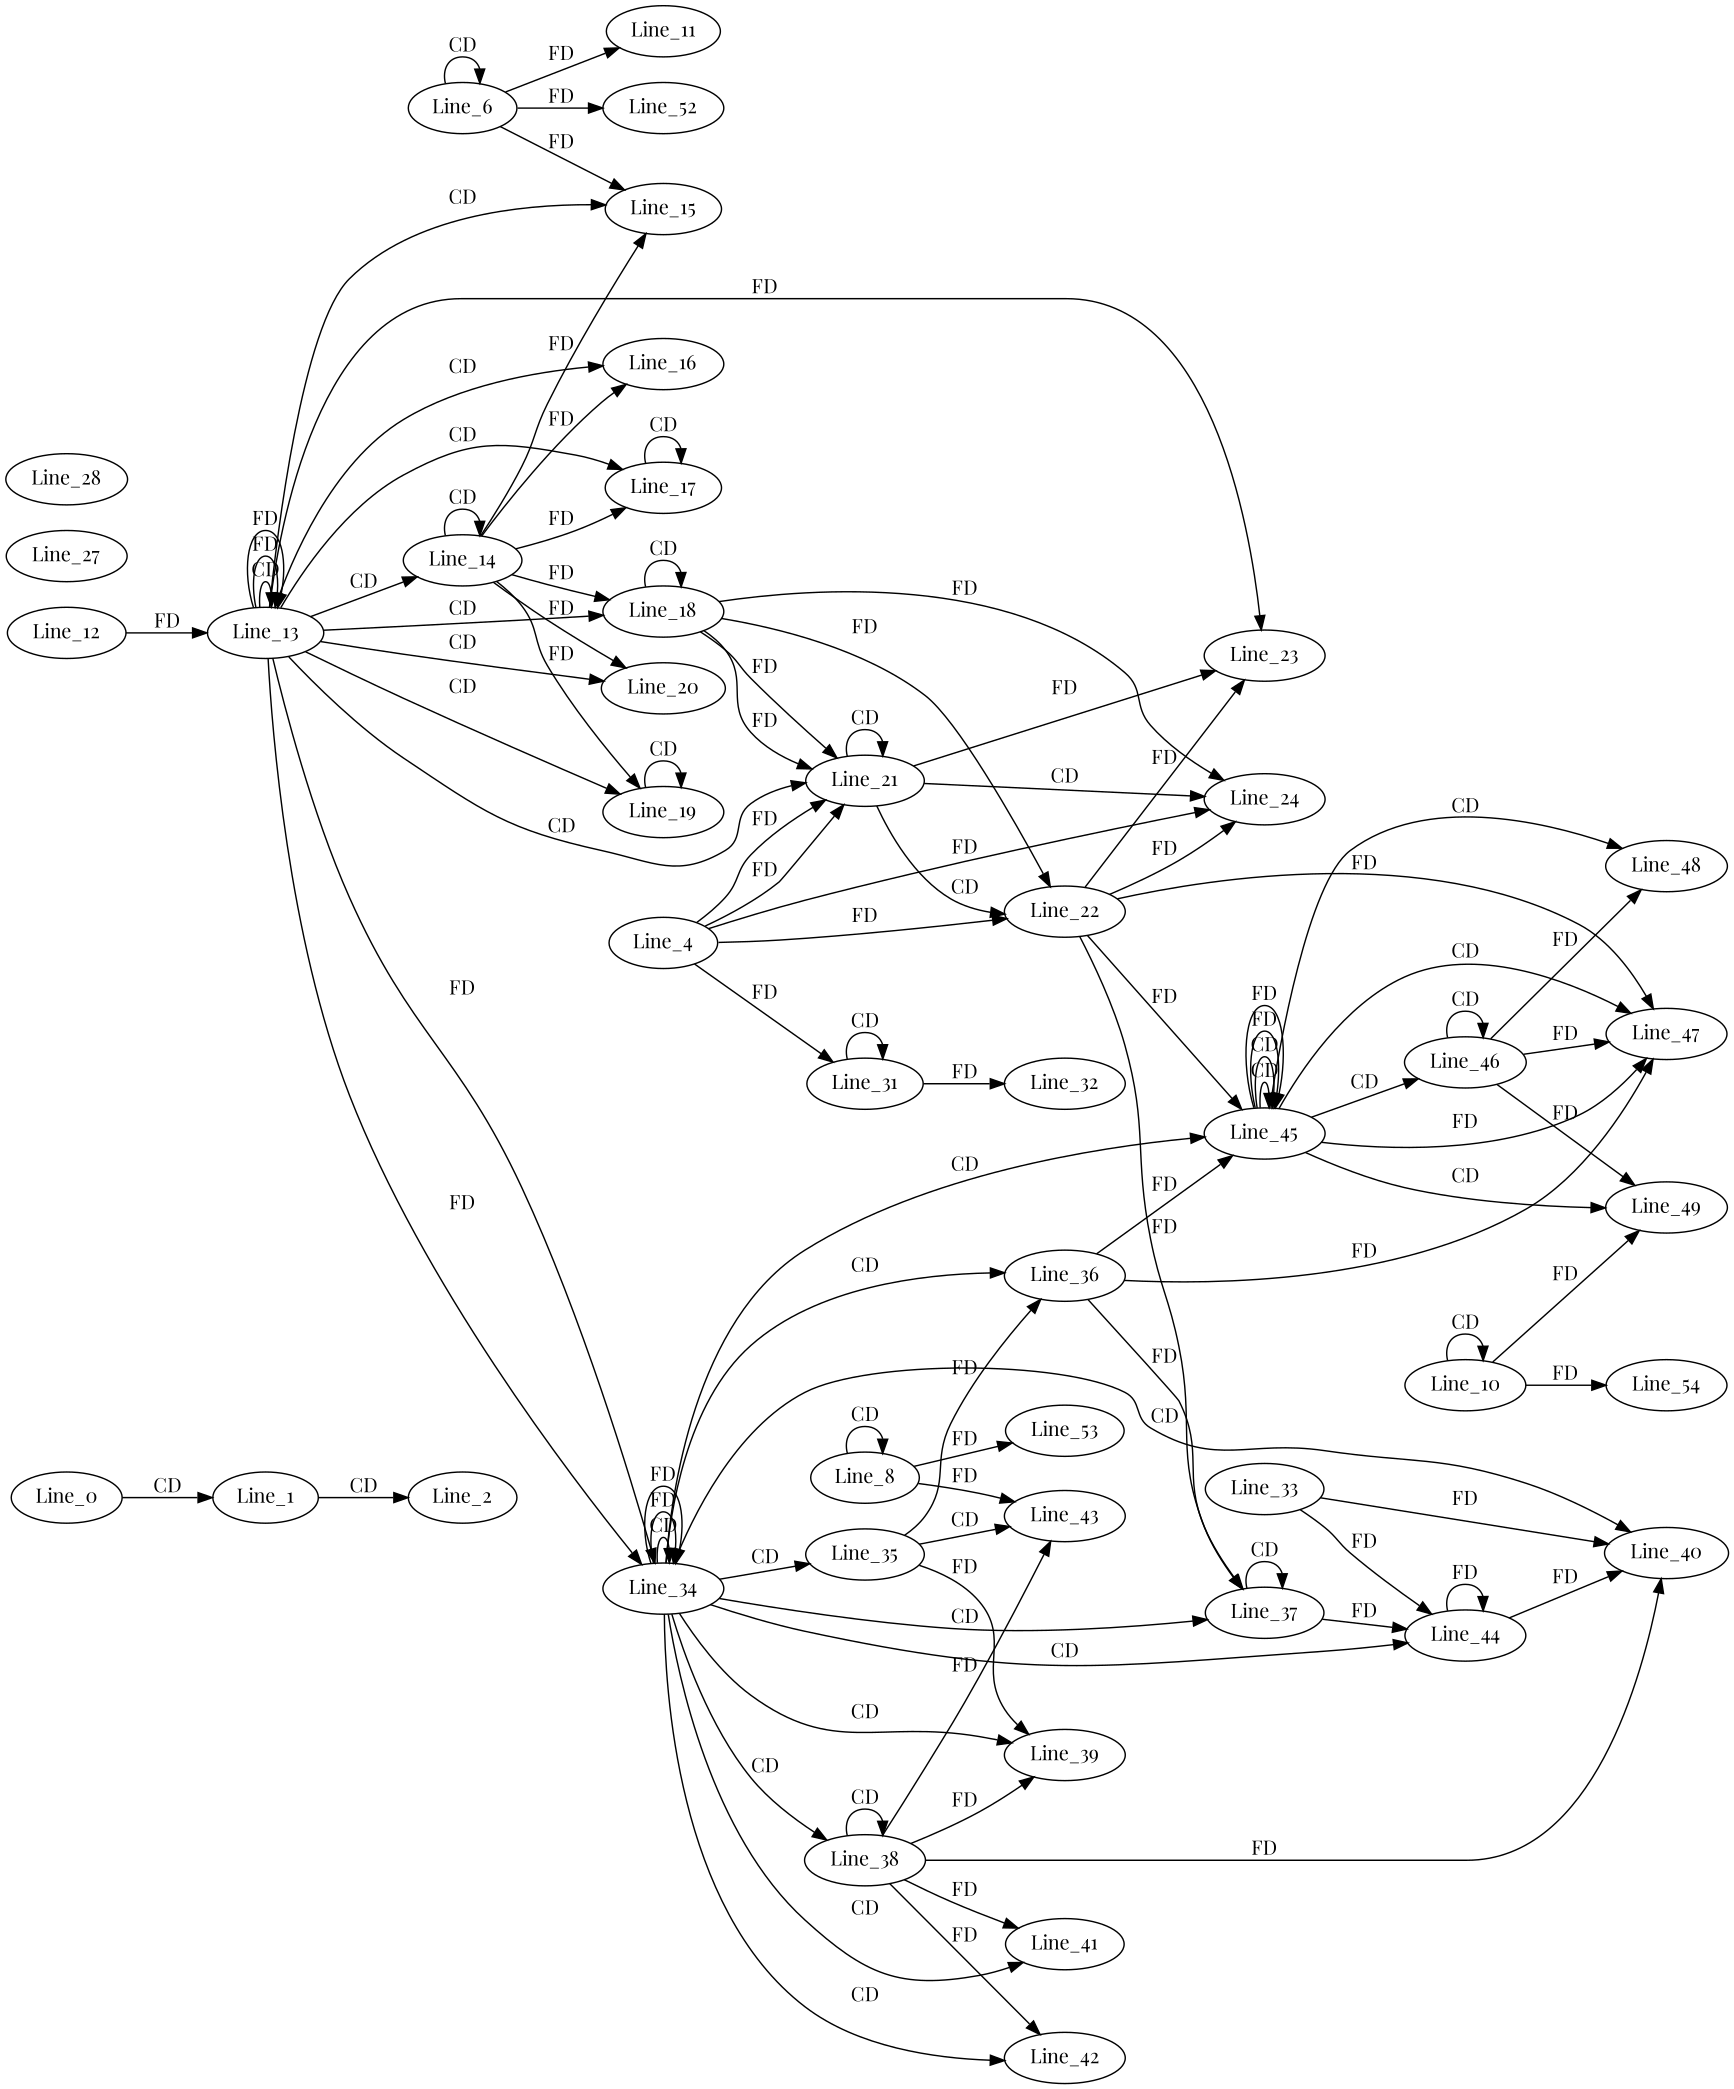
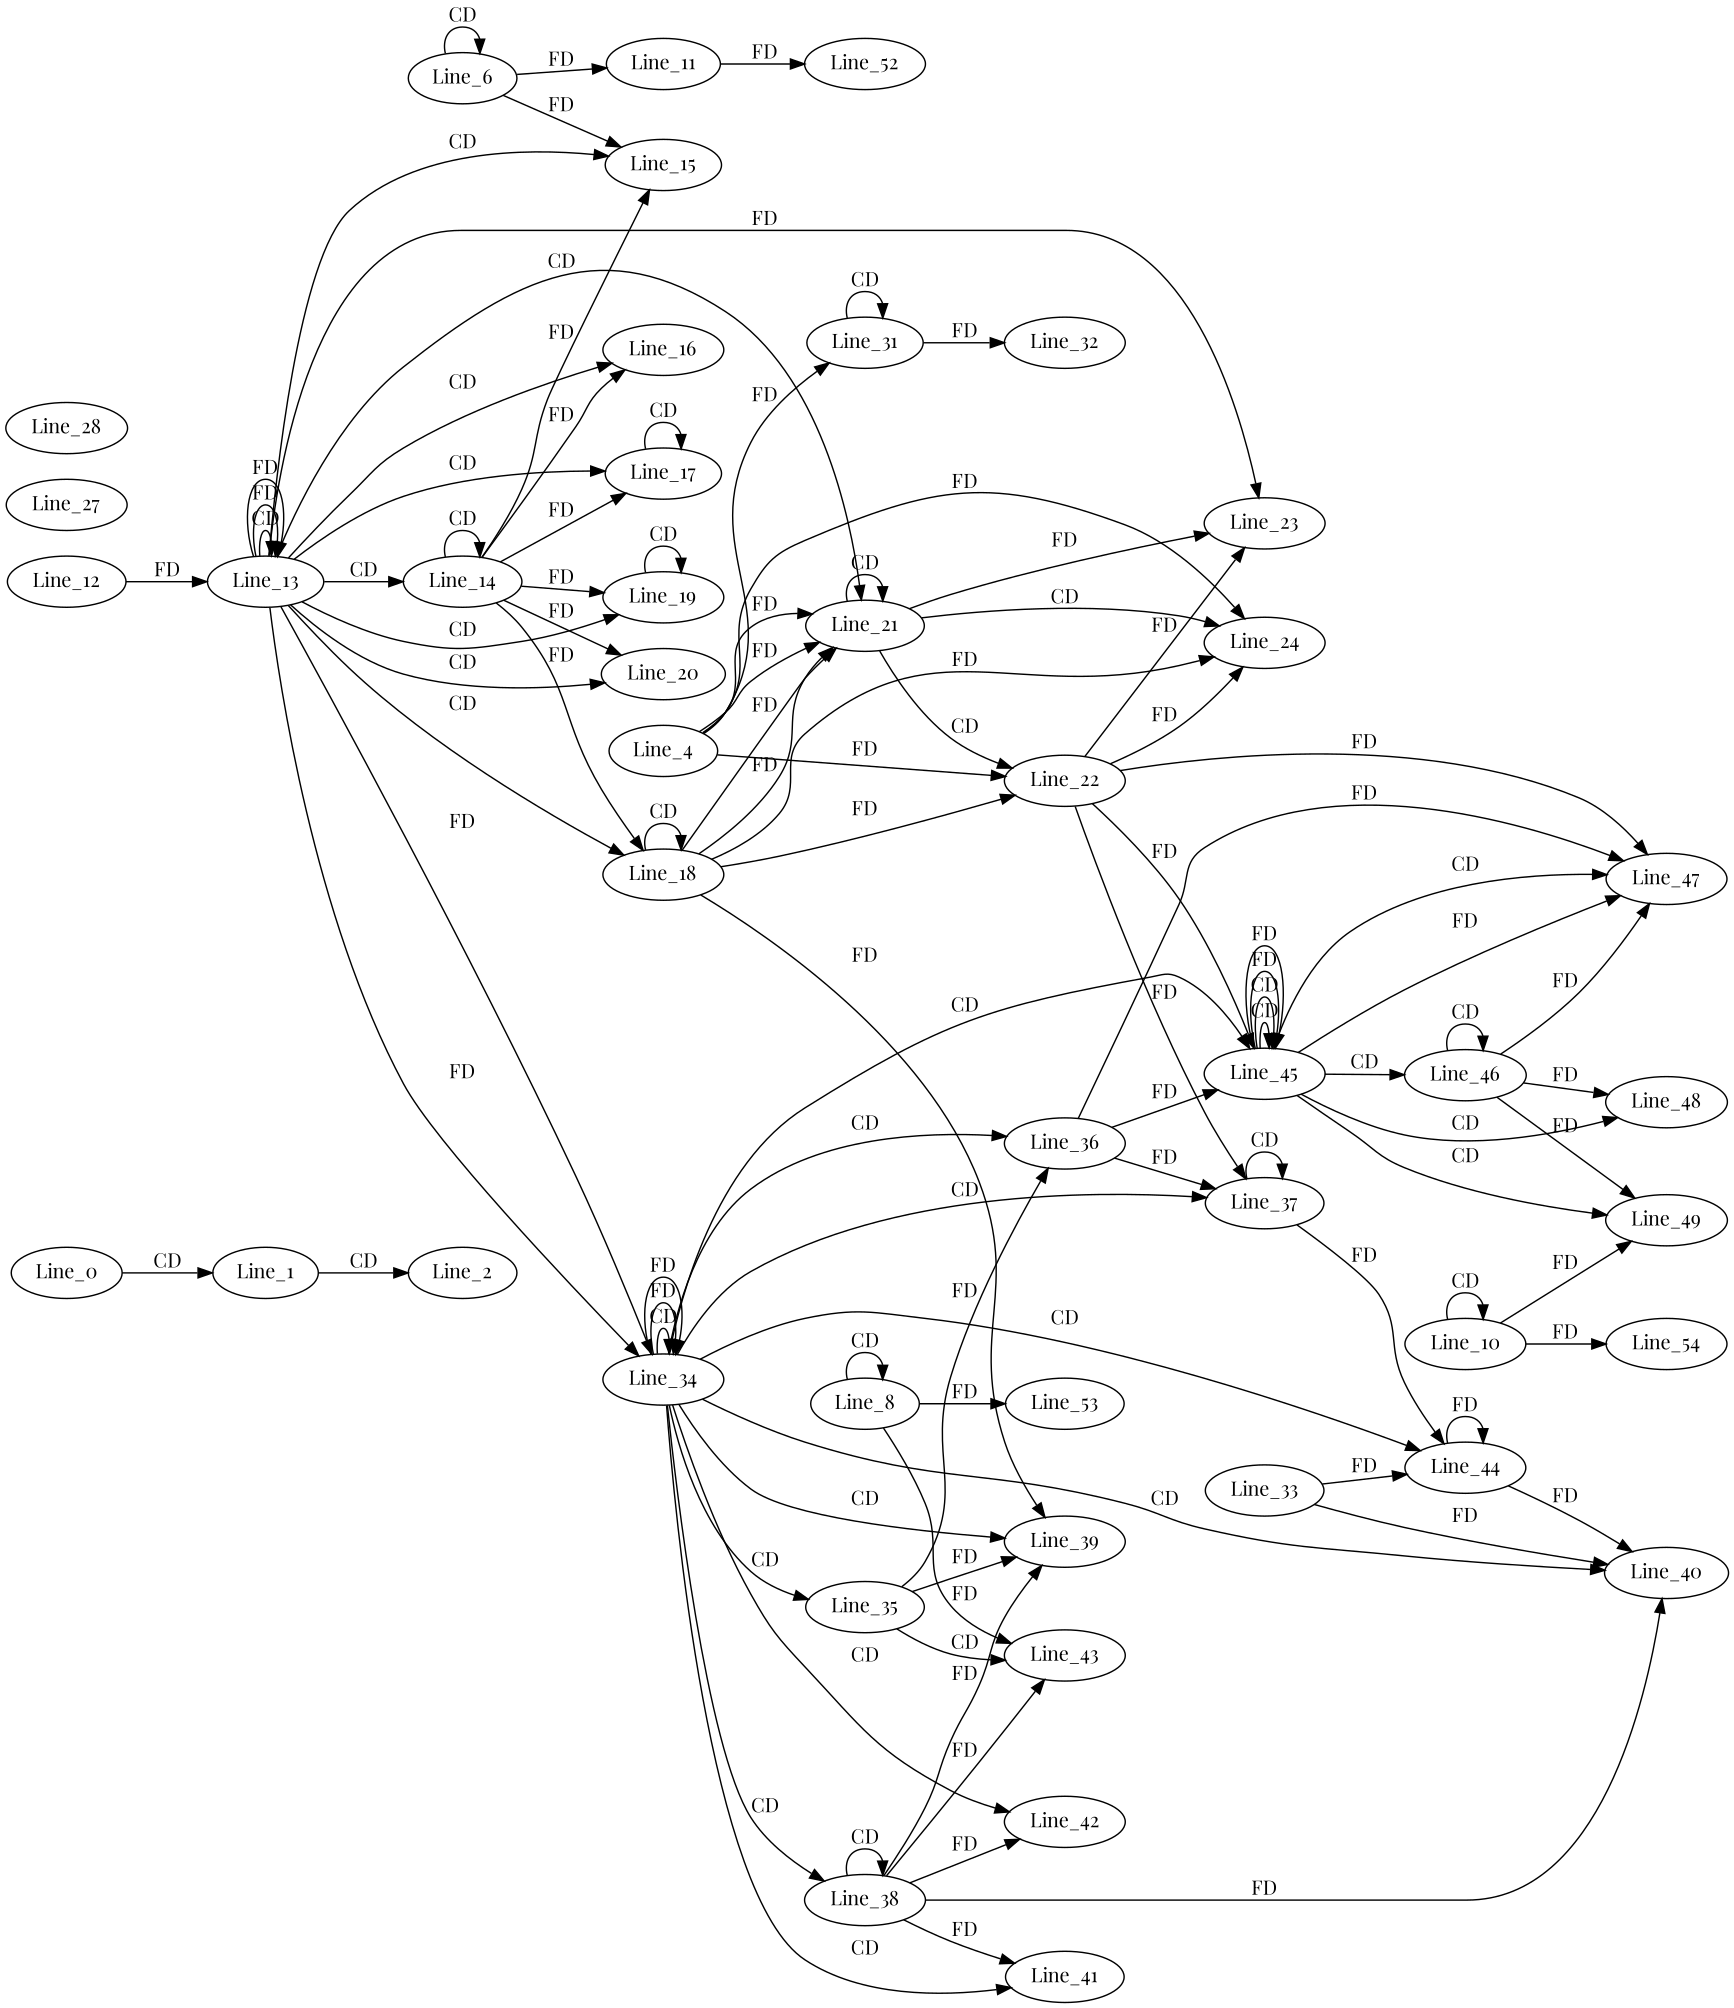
(553, 108) -> (755, 64)
none -> (964, 1150)
